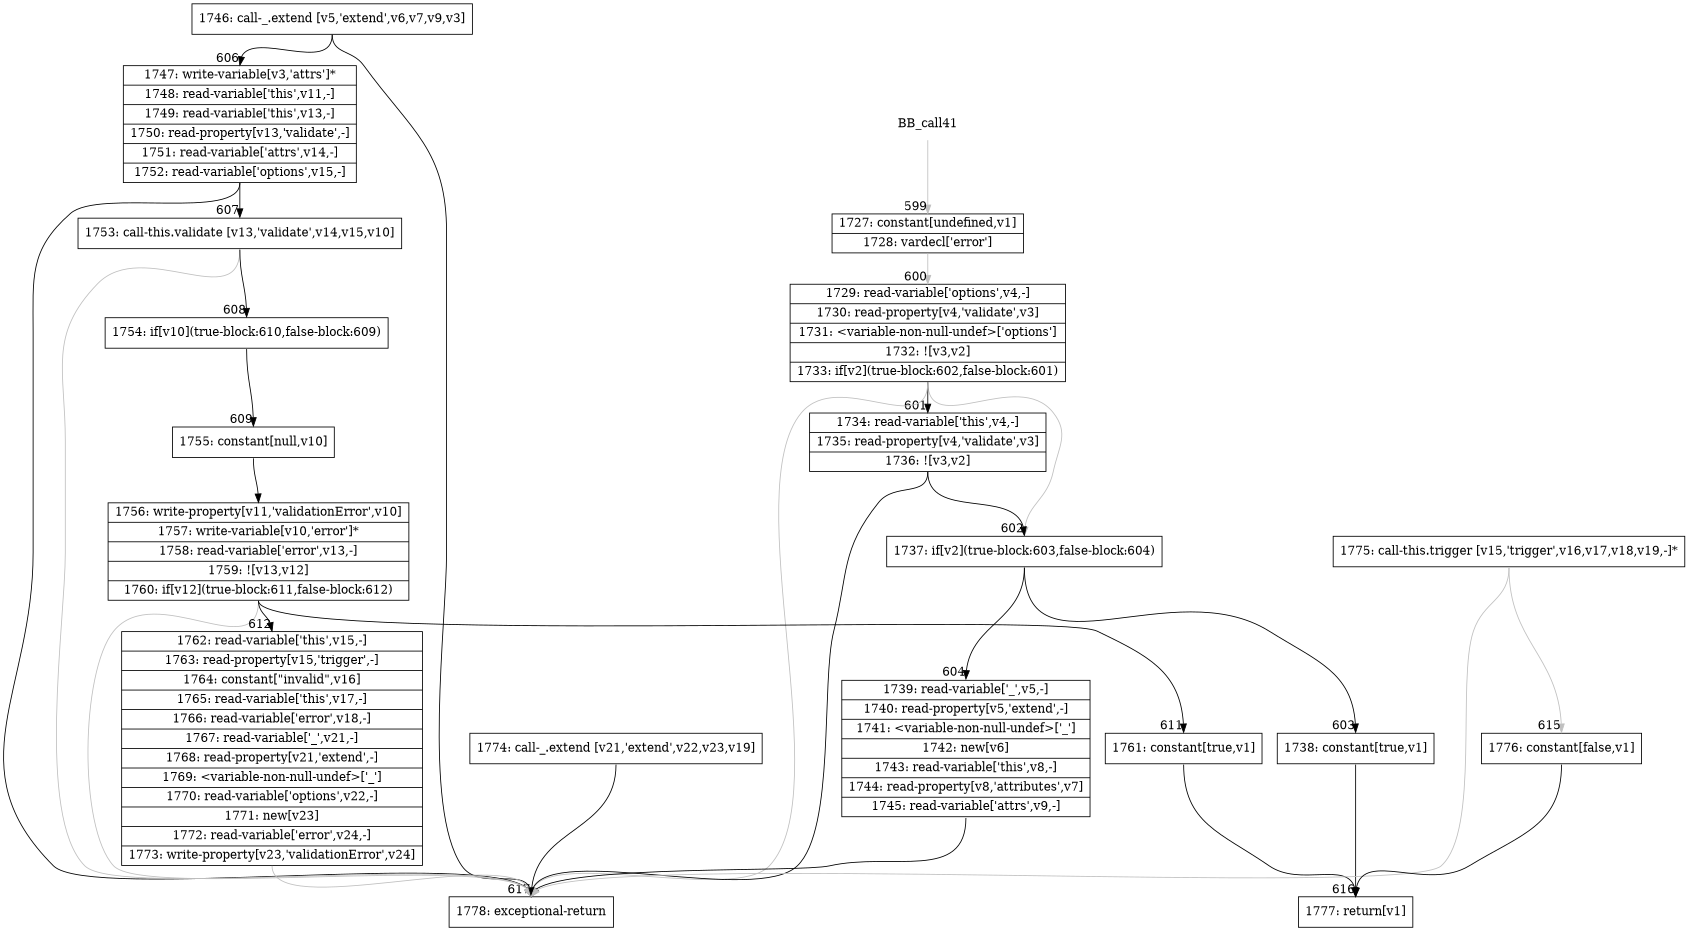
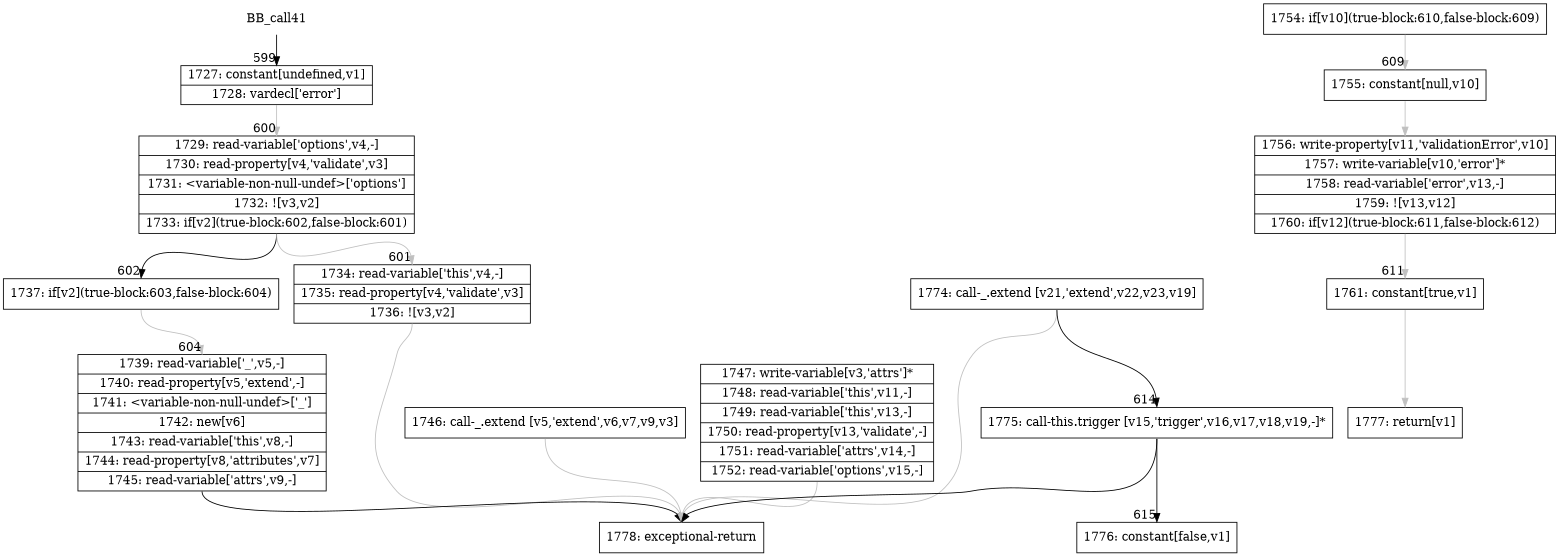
(290, 51) -> none
(928, 173) -> (277, 46)
(240, 233) -> none
none -> (1103, 357)
(249, 383) -> (1405, 48)
(928, 393) -> (340, 250)
(1045, 407) -> (213, 256)
(447, 469) -> (609, 480)
(255, 476) -> (1405, 114)
(972, 503) -> none
(1000, 618) -> (167, 331)
(744, 625) -> (1405, 252)
(1533, 646) -> (1157, 476)
(791, 688) -> none
(13, 690) -> (769, 505)
(272, 749) -> none
(1356, 749) -> none
(822, 786) -> (415, 501)
(577, 828) -> (944, 487)
(1249, 853) -> (1405, 354)
(1480, 860) -> none
(117, 867) -> none
(1146, 877) -> (949, 493)
